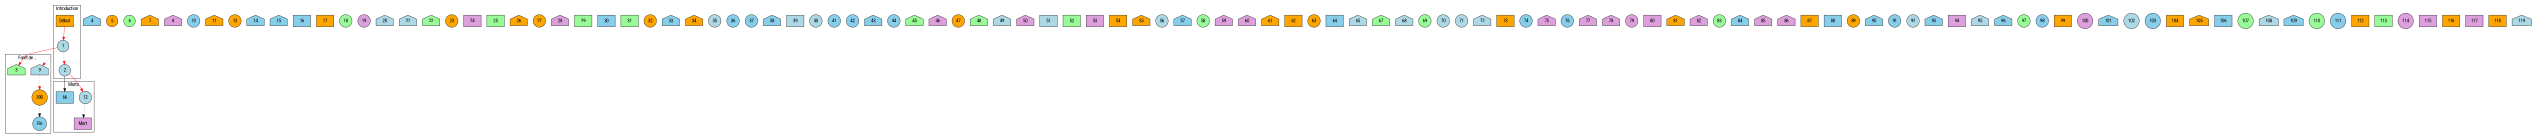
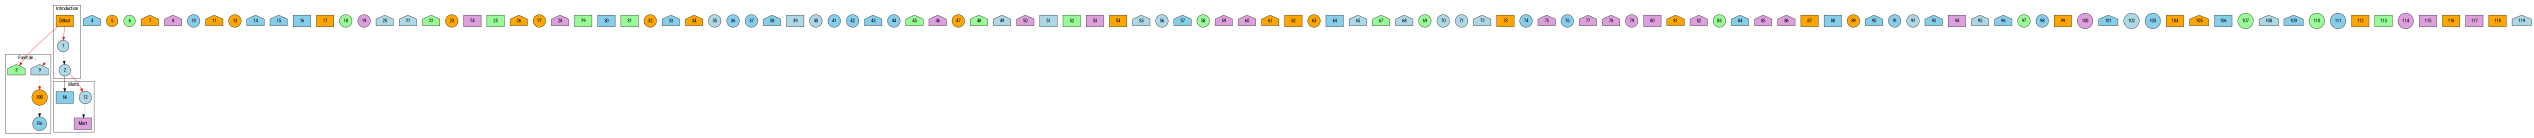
(1141, 21) -> (1141, 21)
(37, 52) -> (39, 44)
(64, 57) -> (64, 57)
